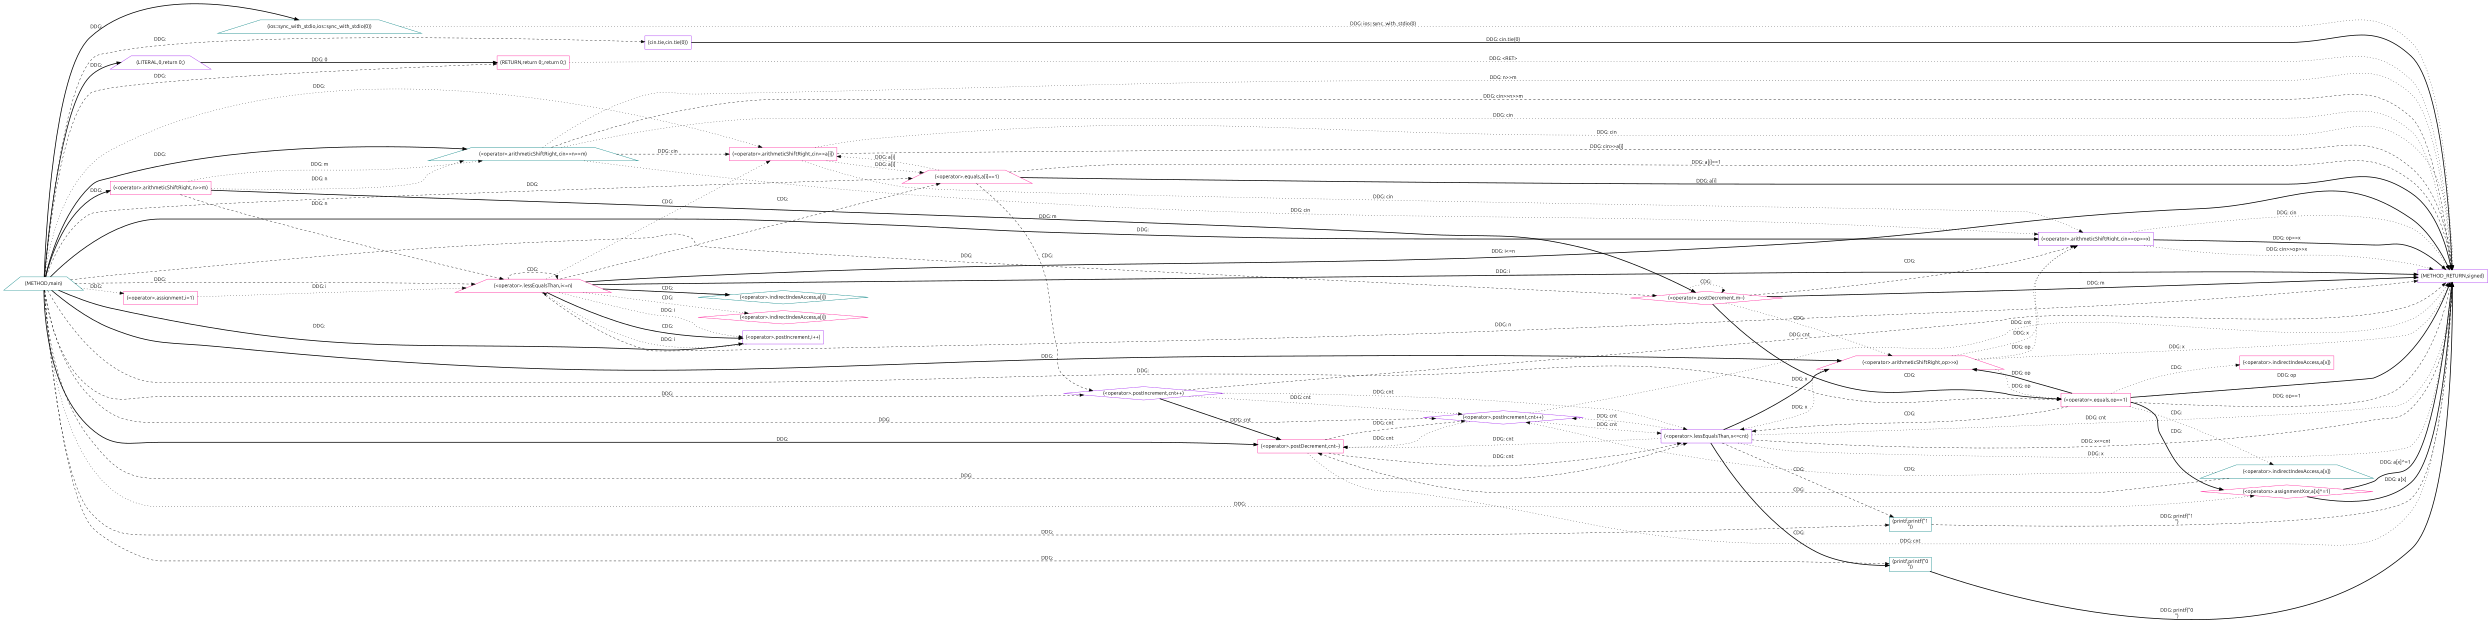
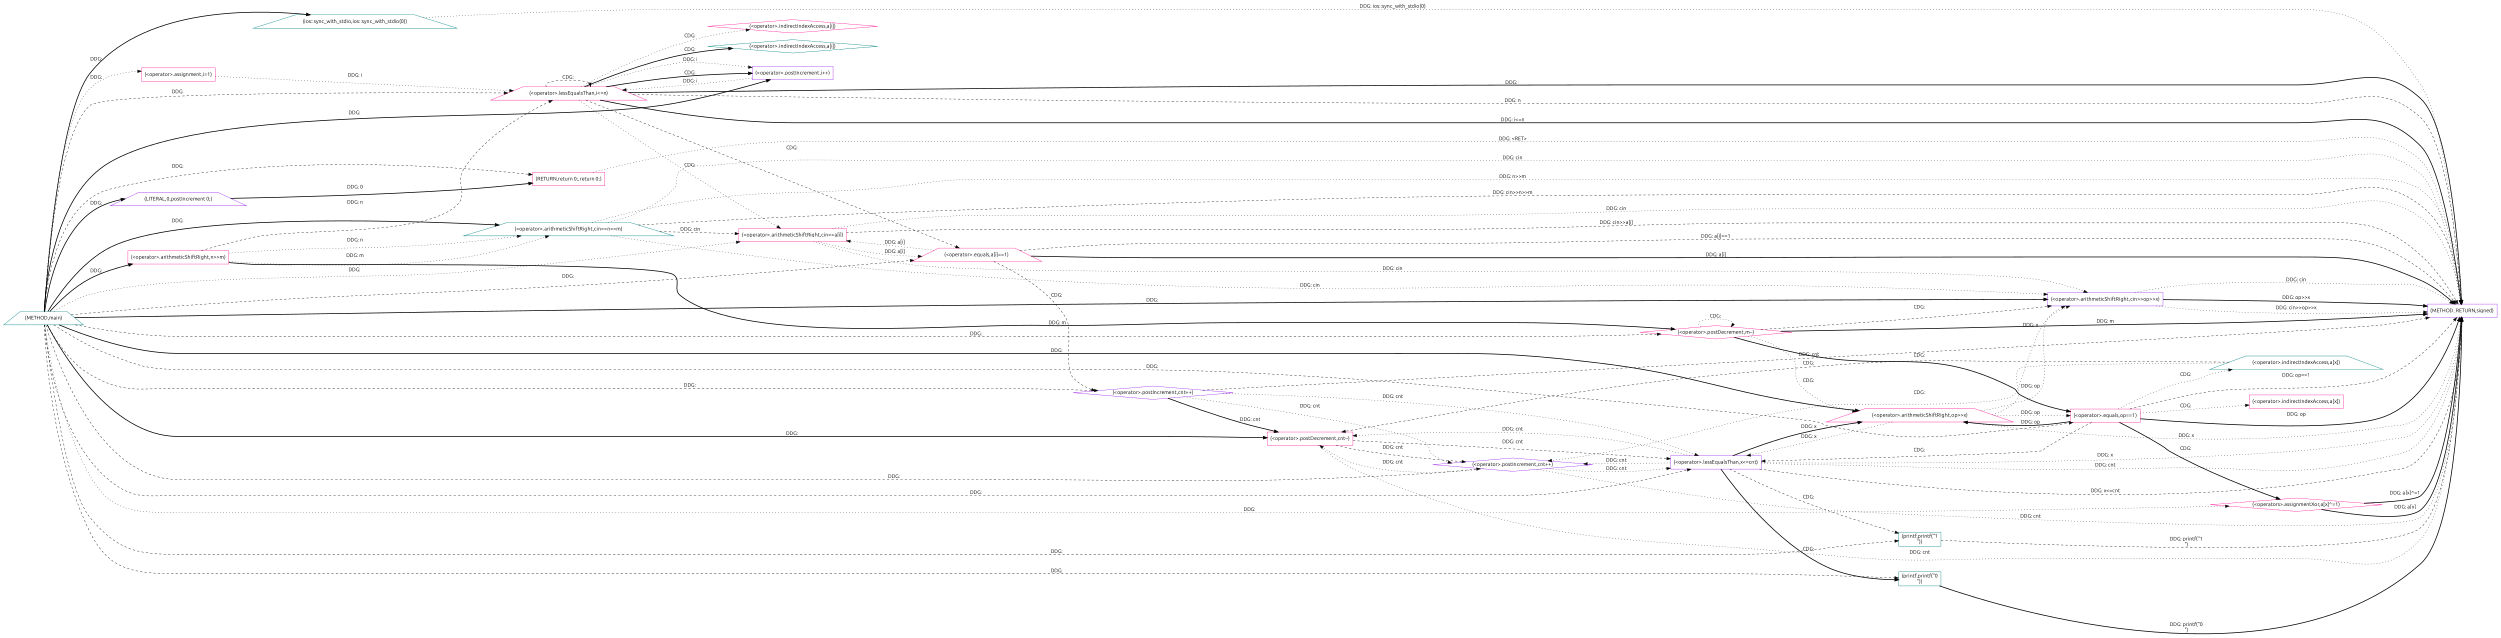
(668, 43) -> none
(161, 63) -> (178, 199)
